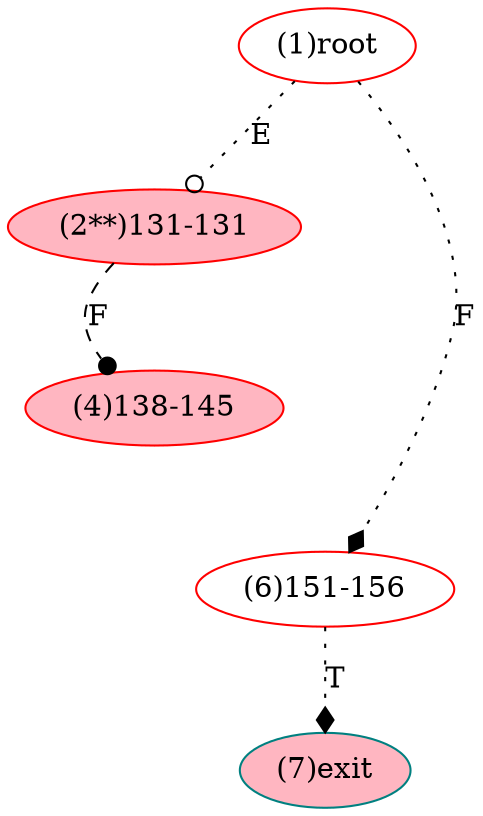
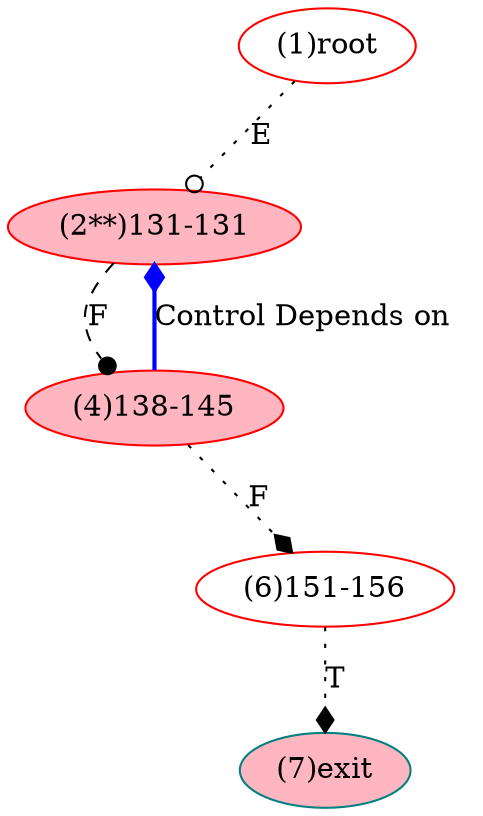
(456, 303) -> (231, 490)
none -> (154, 330)
